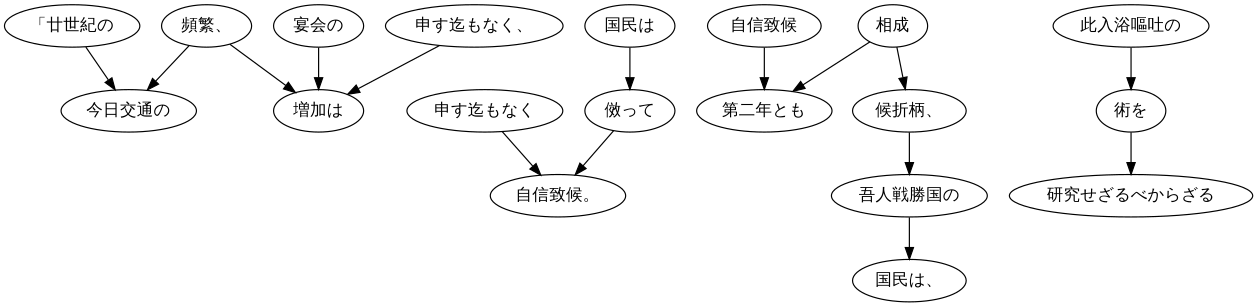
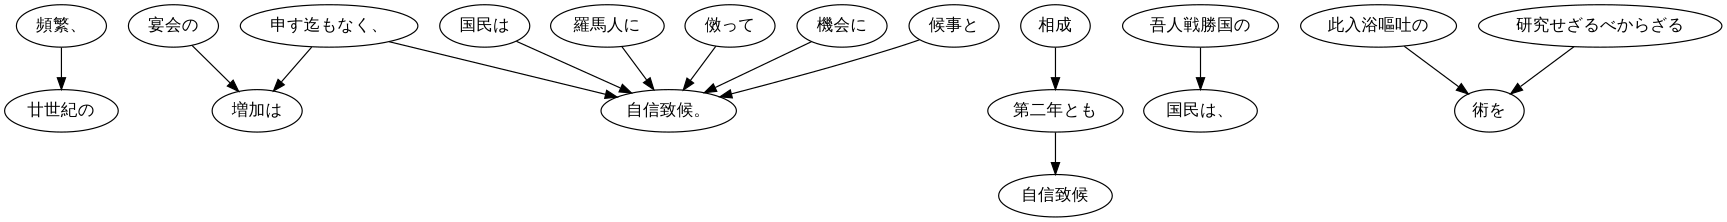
(72, 26) -> none
none -> (842, 26)
none -> (954, 26)
(630, 63) -> (568, 65)
(764, 63) -> (1055, 148)
(258, 65) -> none
none -> (497, 68)
(129, 111) -> (61, 111)
(485, 111) -> (607, 26)
(909, 111) -> none
(1131, 148) -> (1547, 67)
